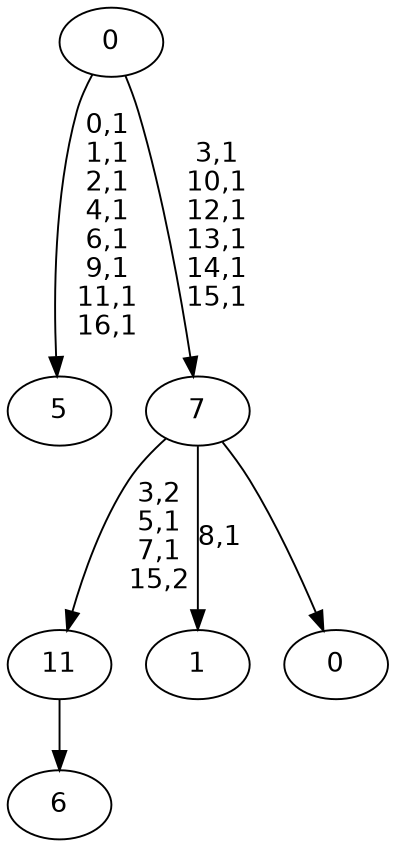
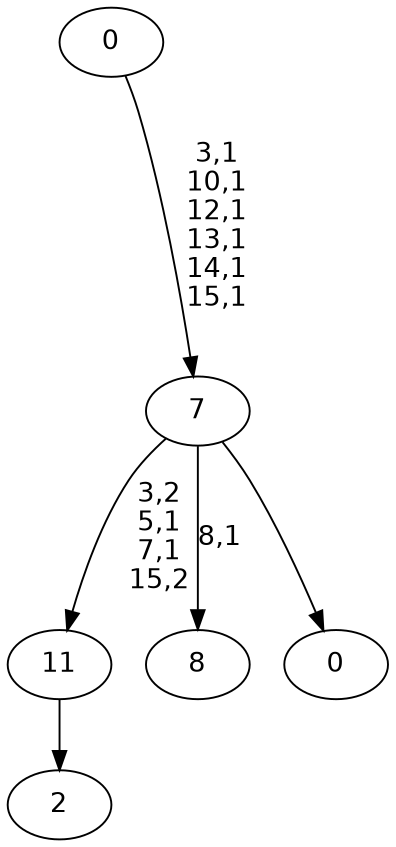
(60, 411) -> none
(198, 665) -> (198, 665)
(60, 805) -> (60, 805)
